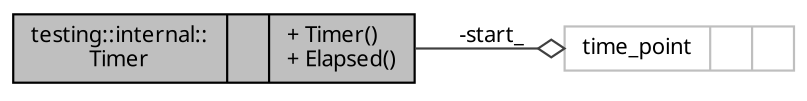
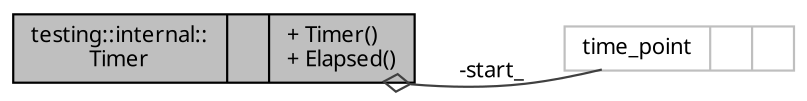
(476, 49) -> (507, 85)
